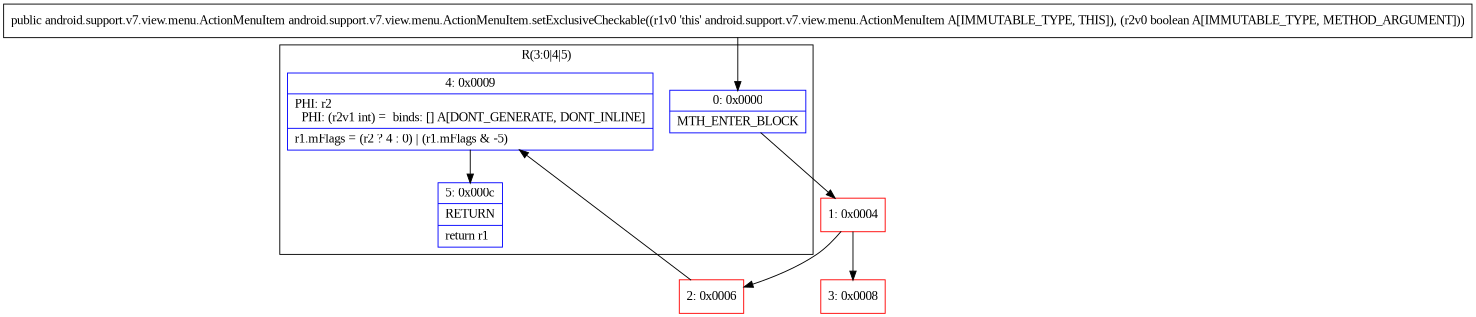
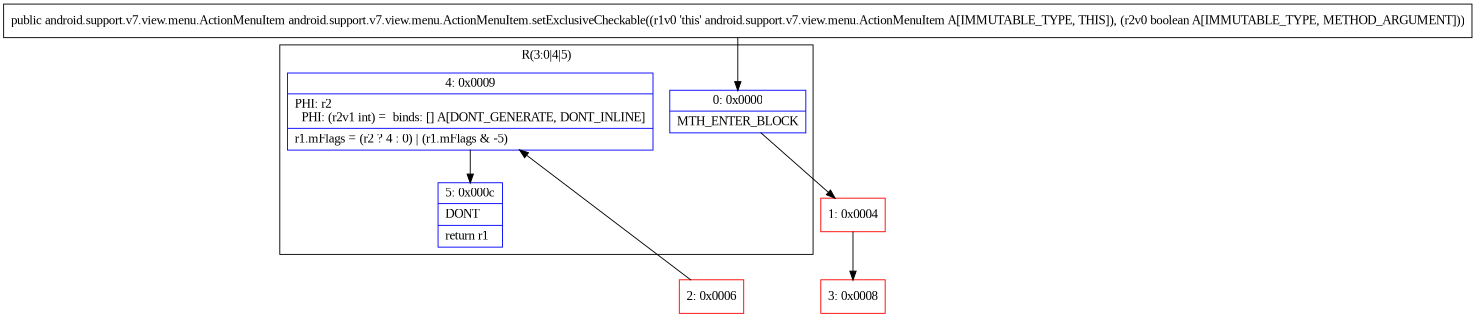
(470, 214) -> (463, 214)
(801, 264) -> none
